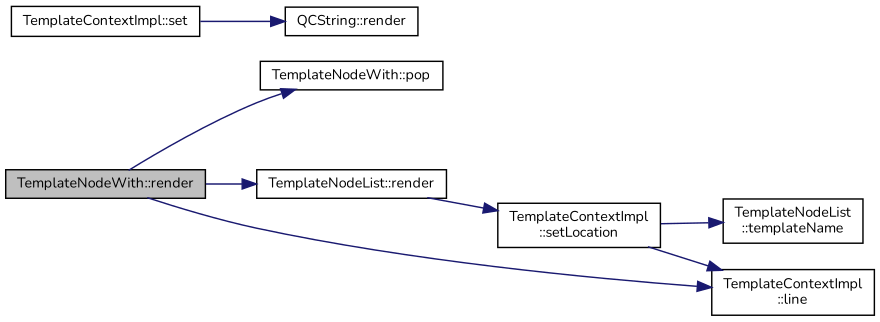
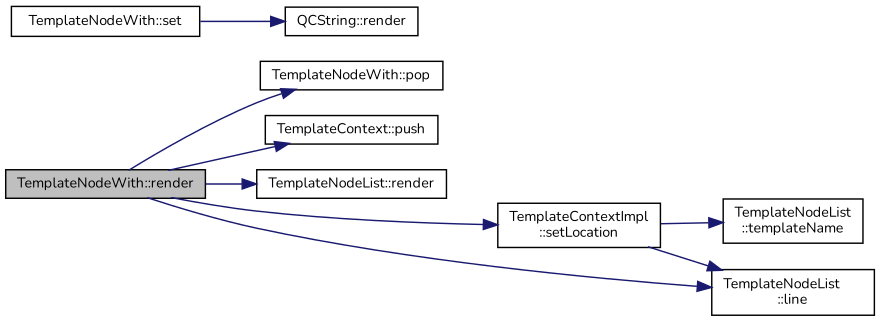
(106, 21) -> (106, 21)
none -> (352, 130)
(455, 203) -> (327, 217)
(793, 292) -> (793, 292)
